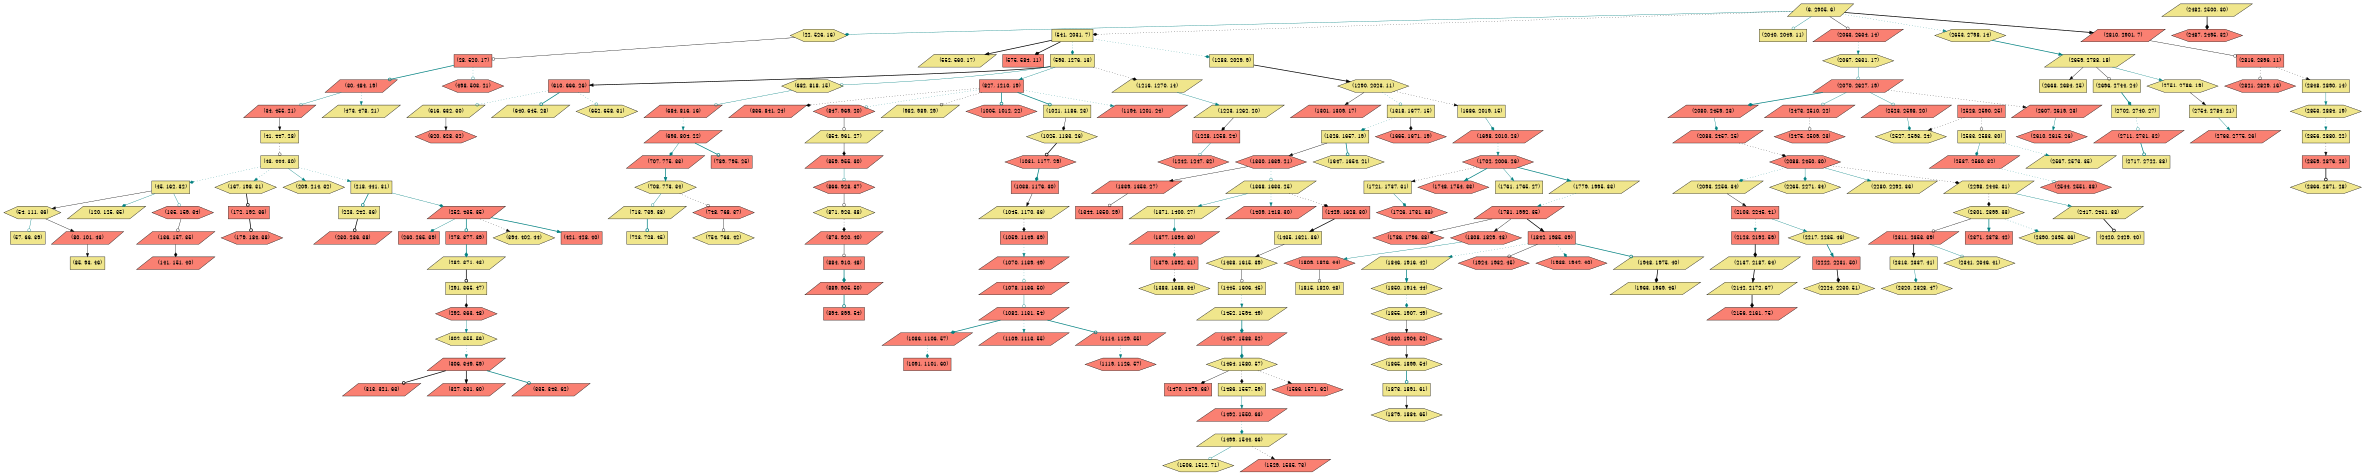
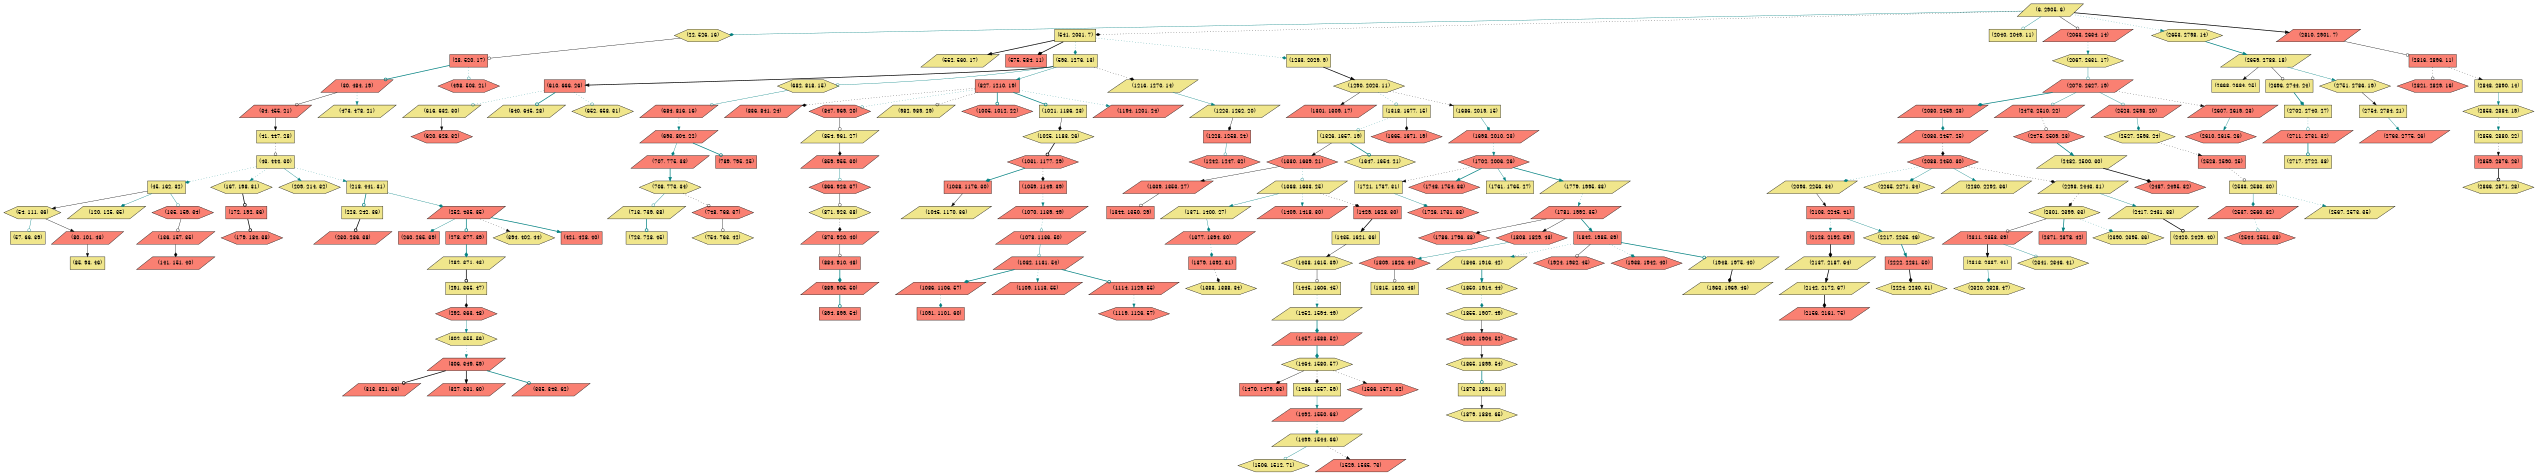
(322, 98) -> (318, 98)
(1380, 123) -> (1375, 124)
(1948, 123) -> (2178, 149)
none -> (2064, 148)
(1024, 223) -> (1043, 173)
(1534, 224) -> (1586, 224)
